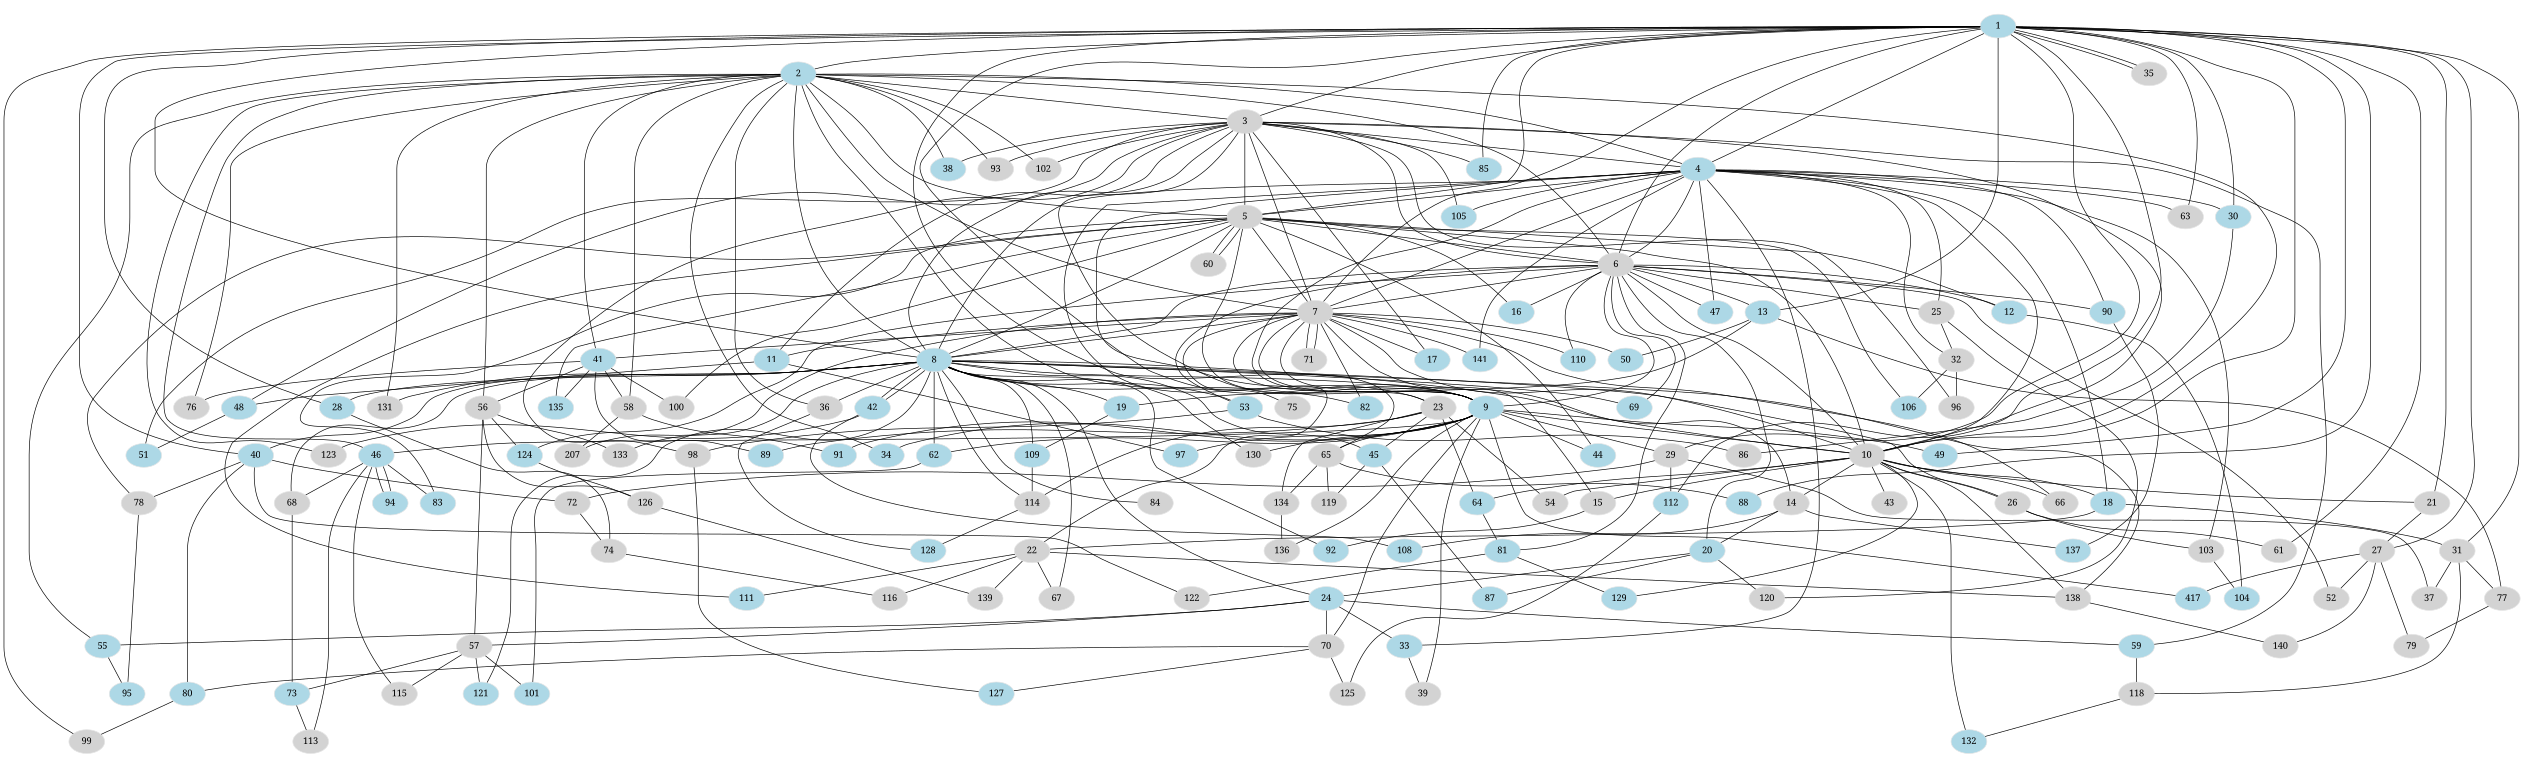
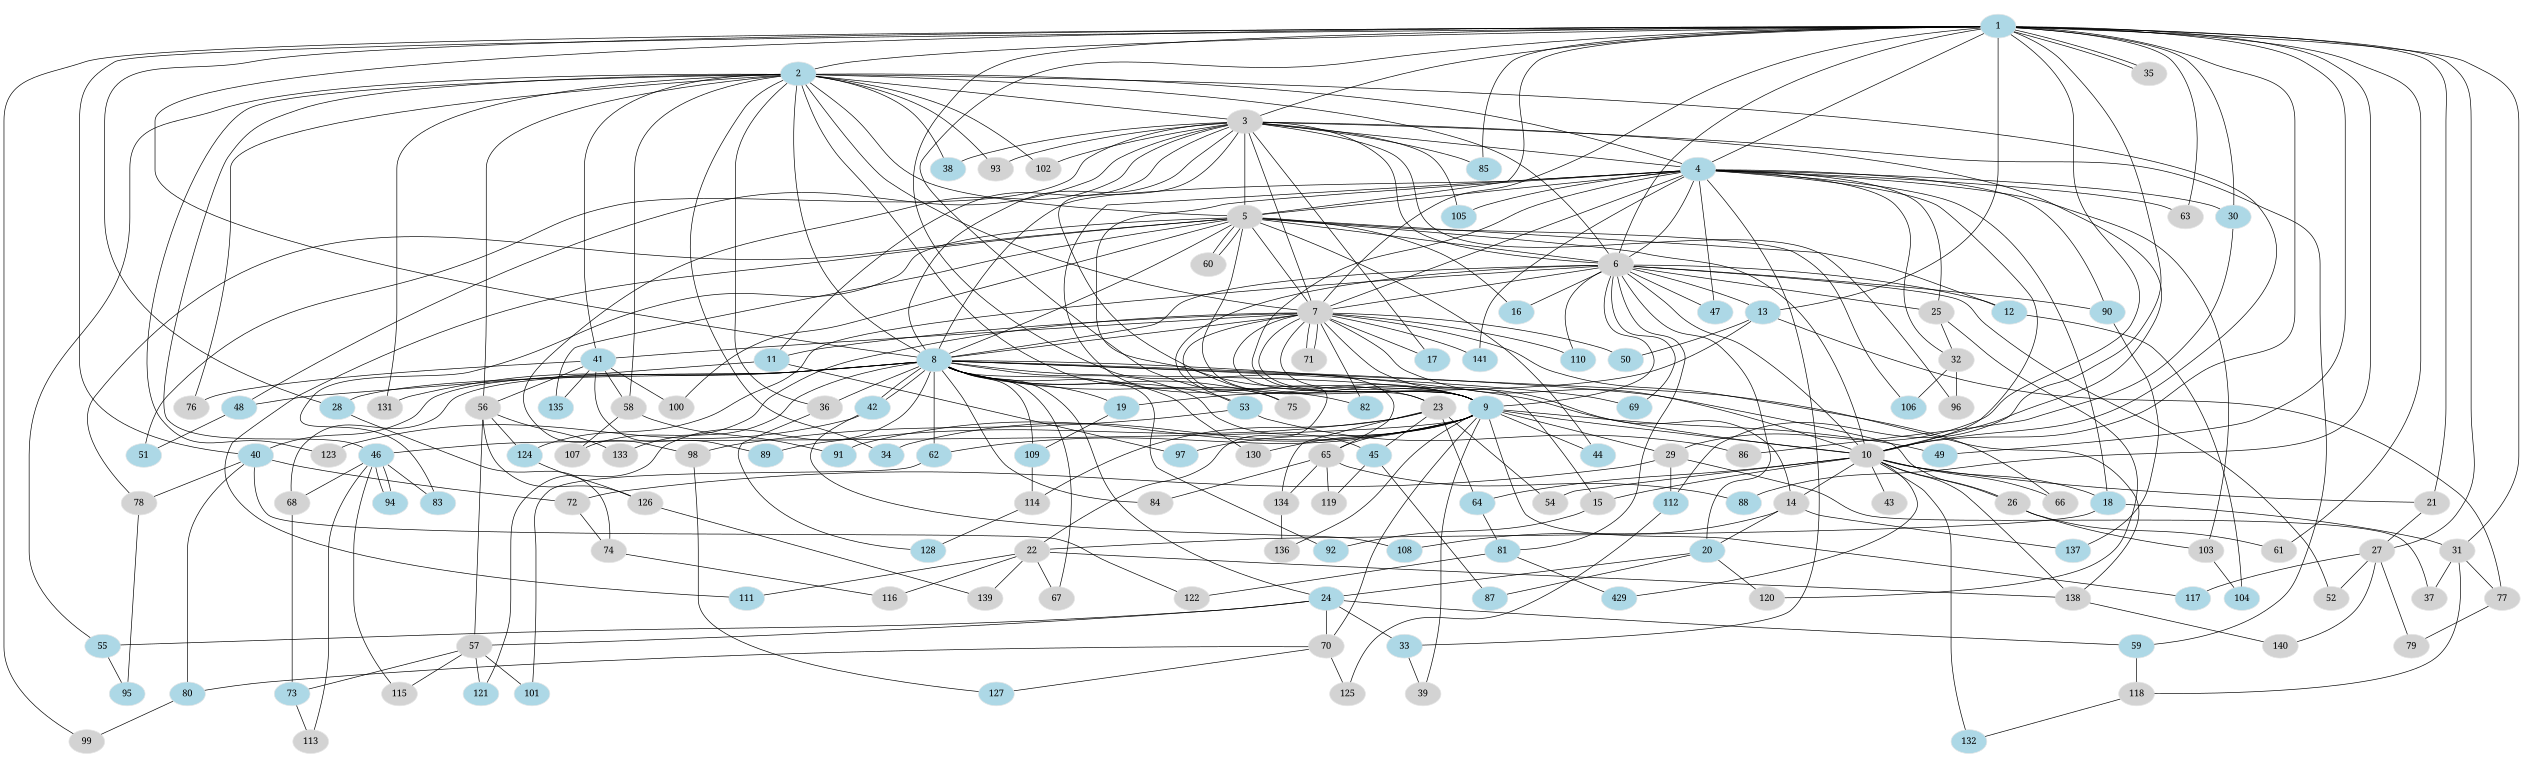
(970, 444) -> (1114, 383)
(572, 455) -> (572, 455)
none -> (1241, 479)
(1619, 599) -> (1619, 599)
(2193, 599) -> (2193, 599)
